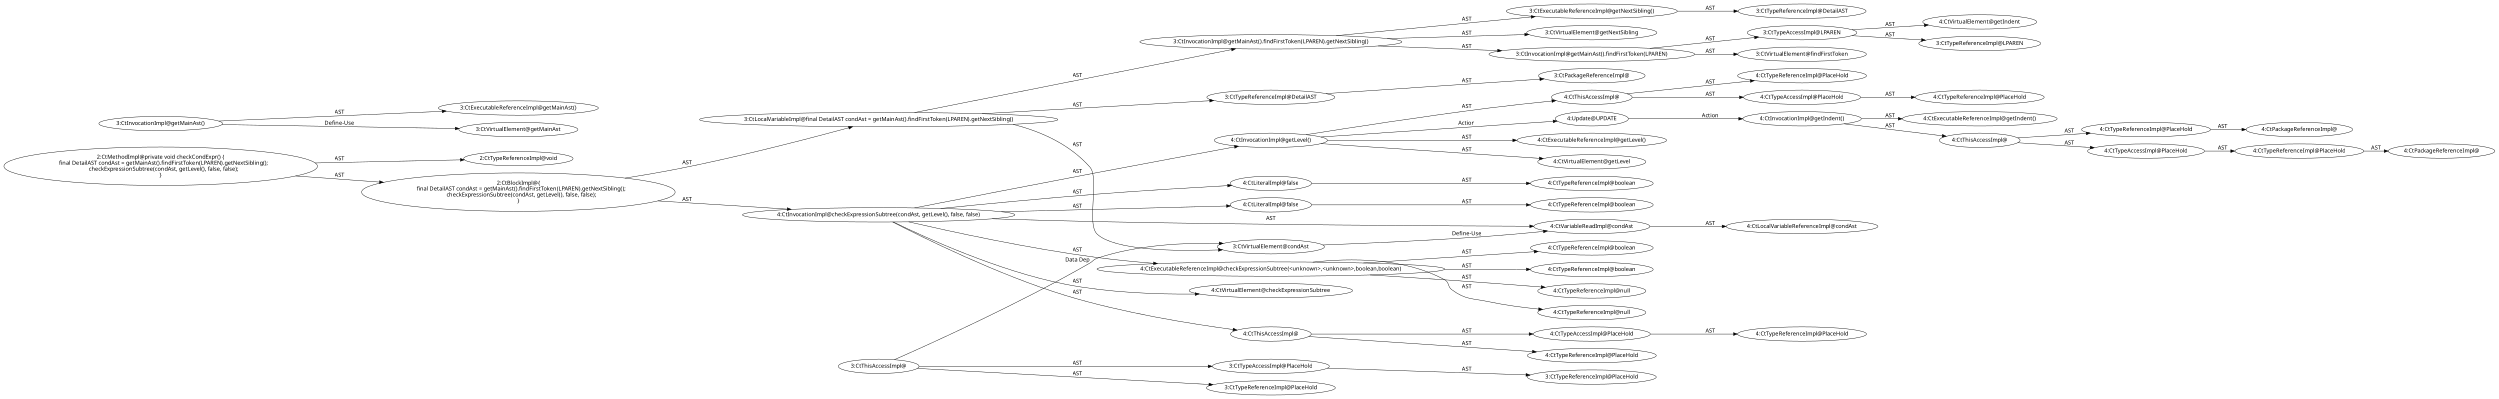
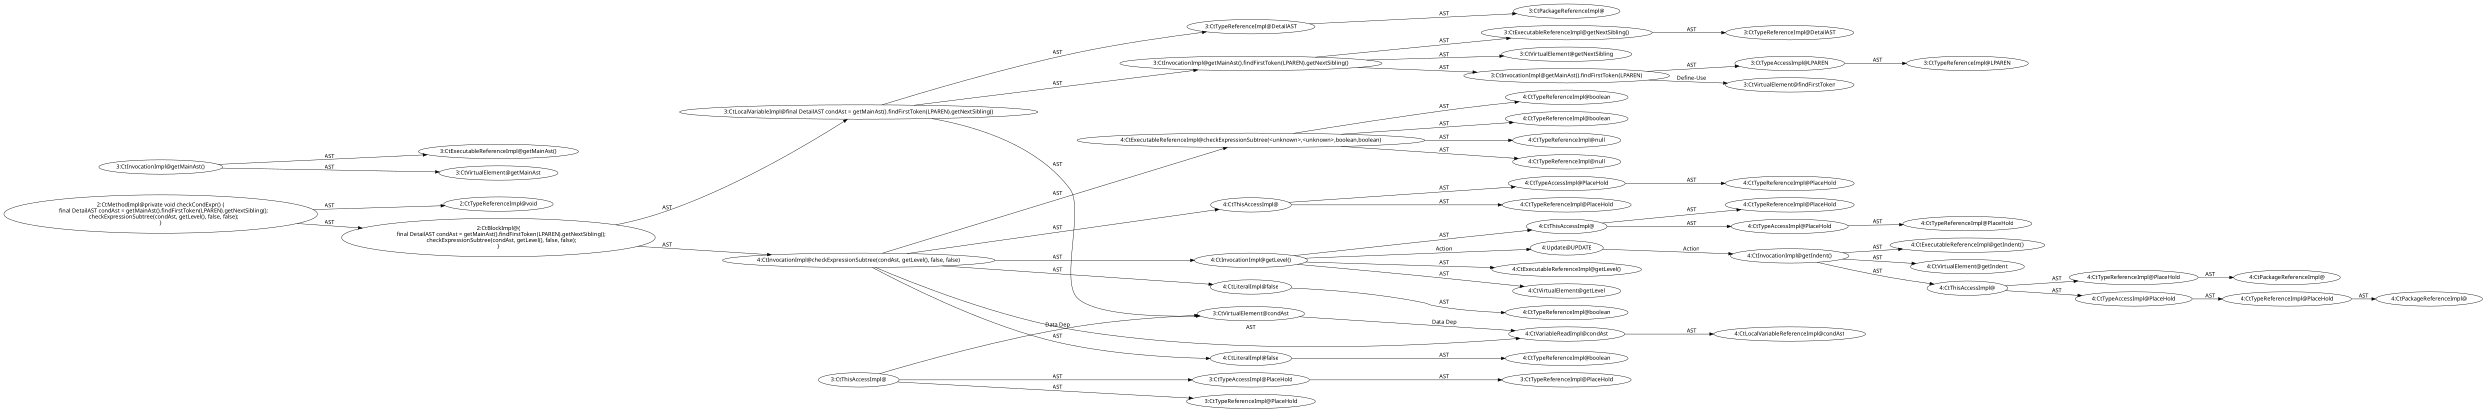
(1888, 27) -> (1877, 261)
(1710, 51) -> (1692, 78)
(340, 123) -> (330, 167)
(1467, 234) -> (1444, 322)
(1271, 291) -> none
